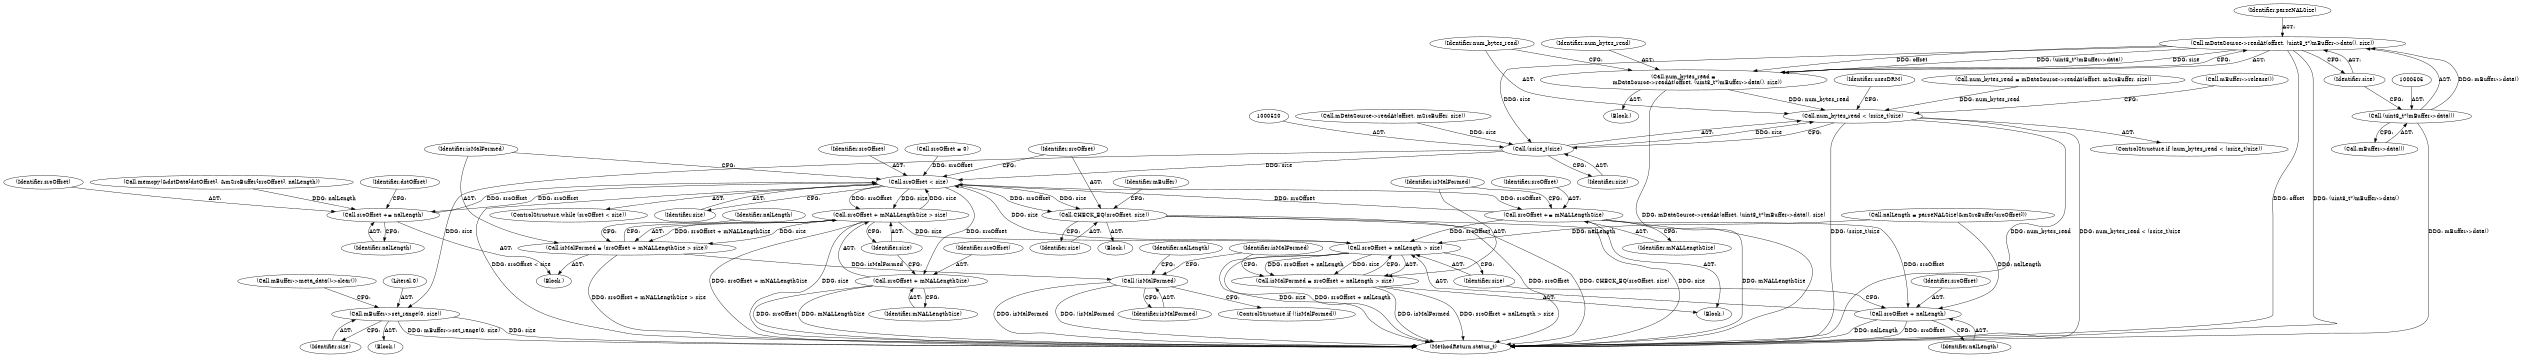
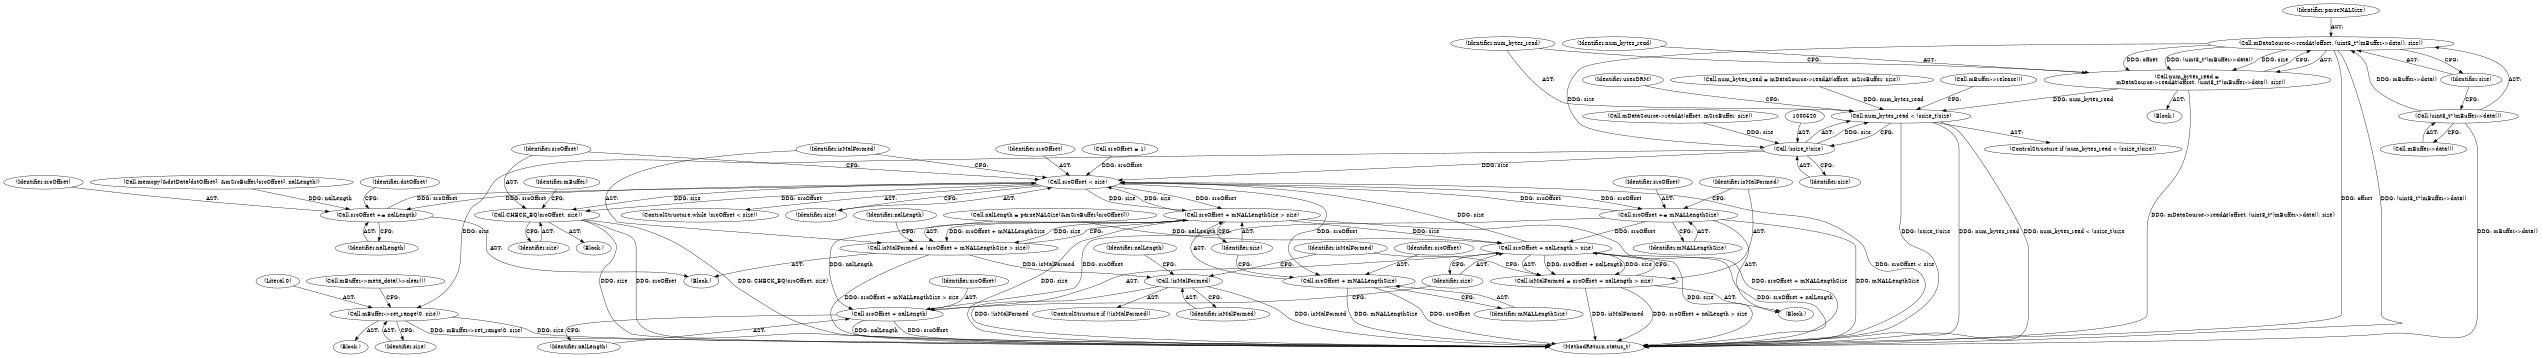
(2412, 80) -> none
(943, 149) -> (1120, 149)
(1234, 298) -> (1154, 298)
